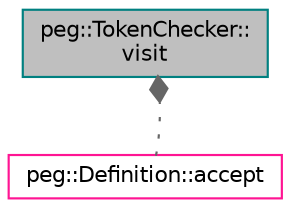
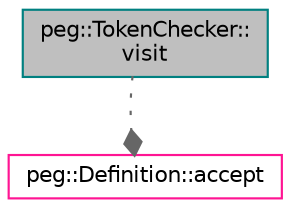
(159, 129) -> (131, 103)
